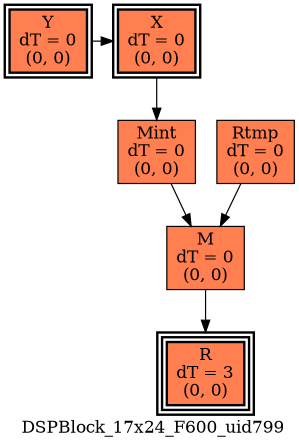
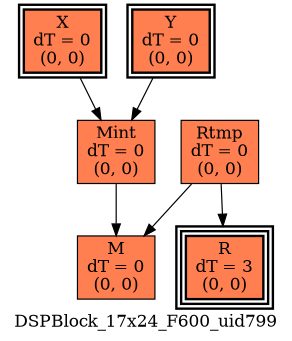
(97, 41) -> (145, 93)
(206, 305) -> (222, 199)
